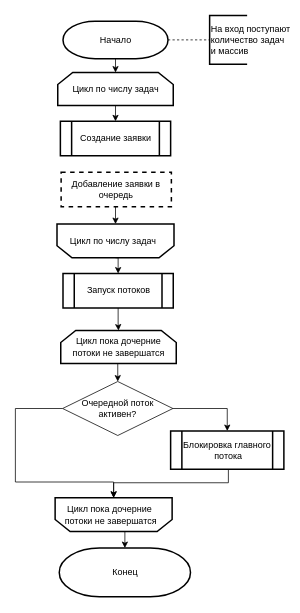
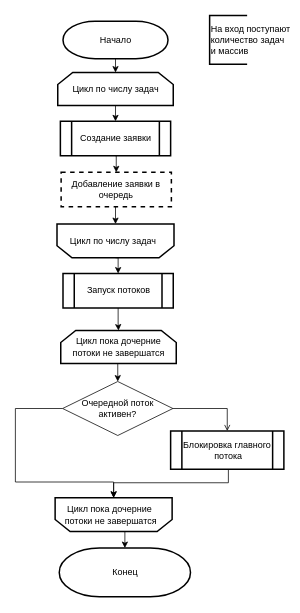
(187, 40) -> none
none -> (116, 161)
(227, 424) -> (227, 426)
